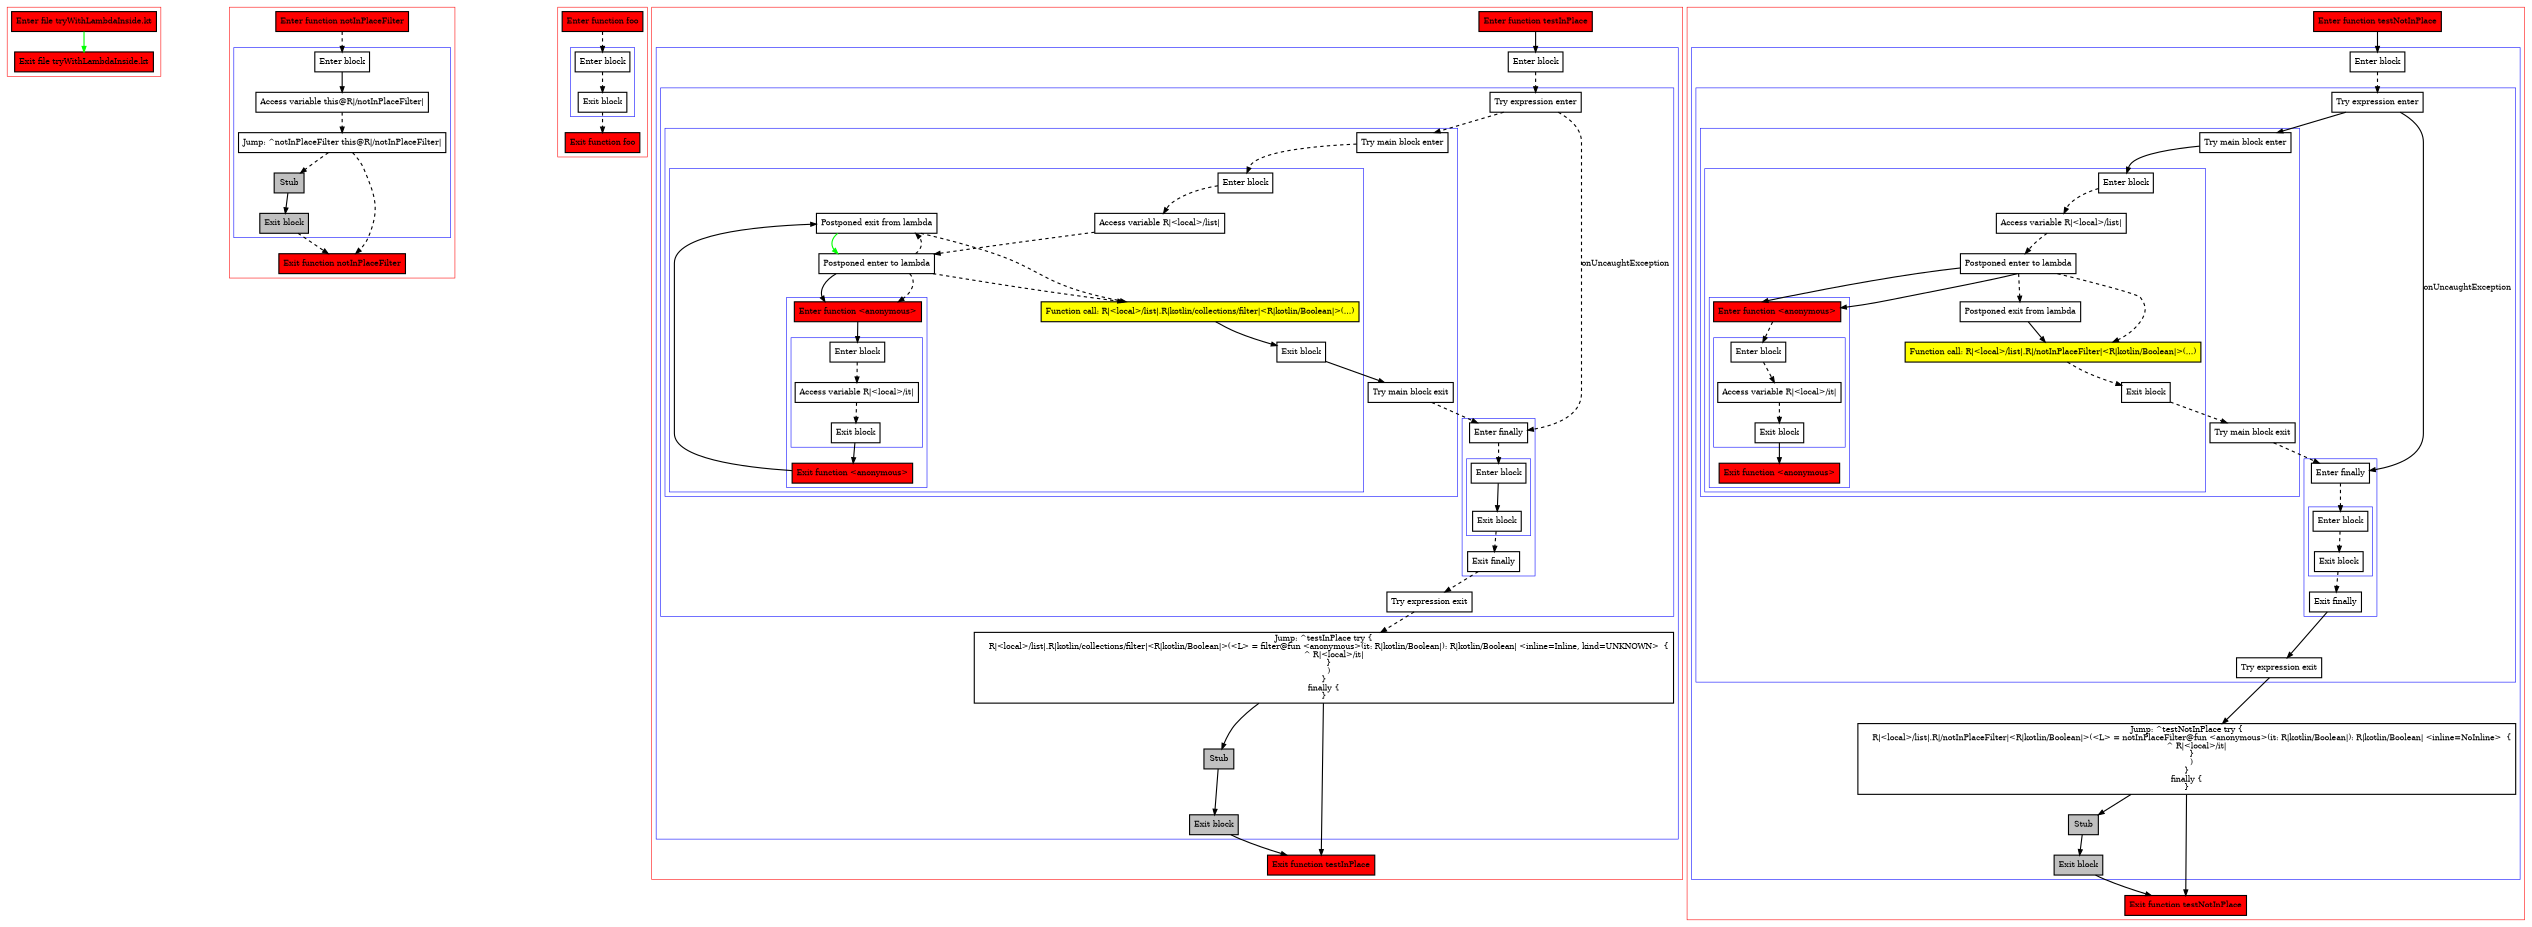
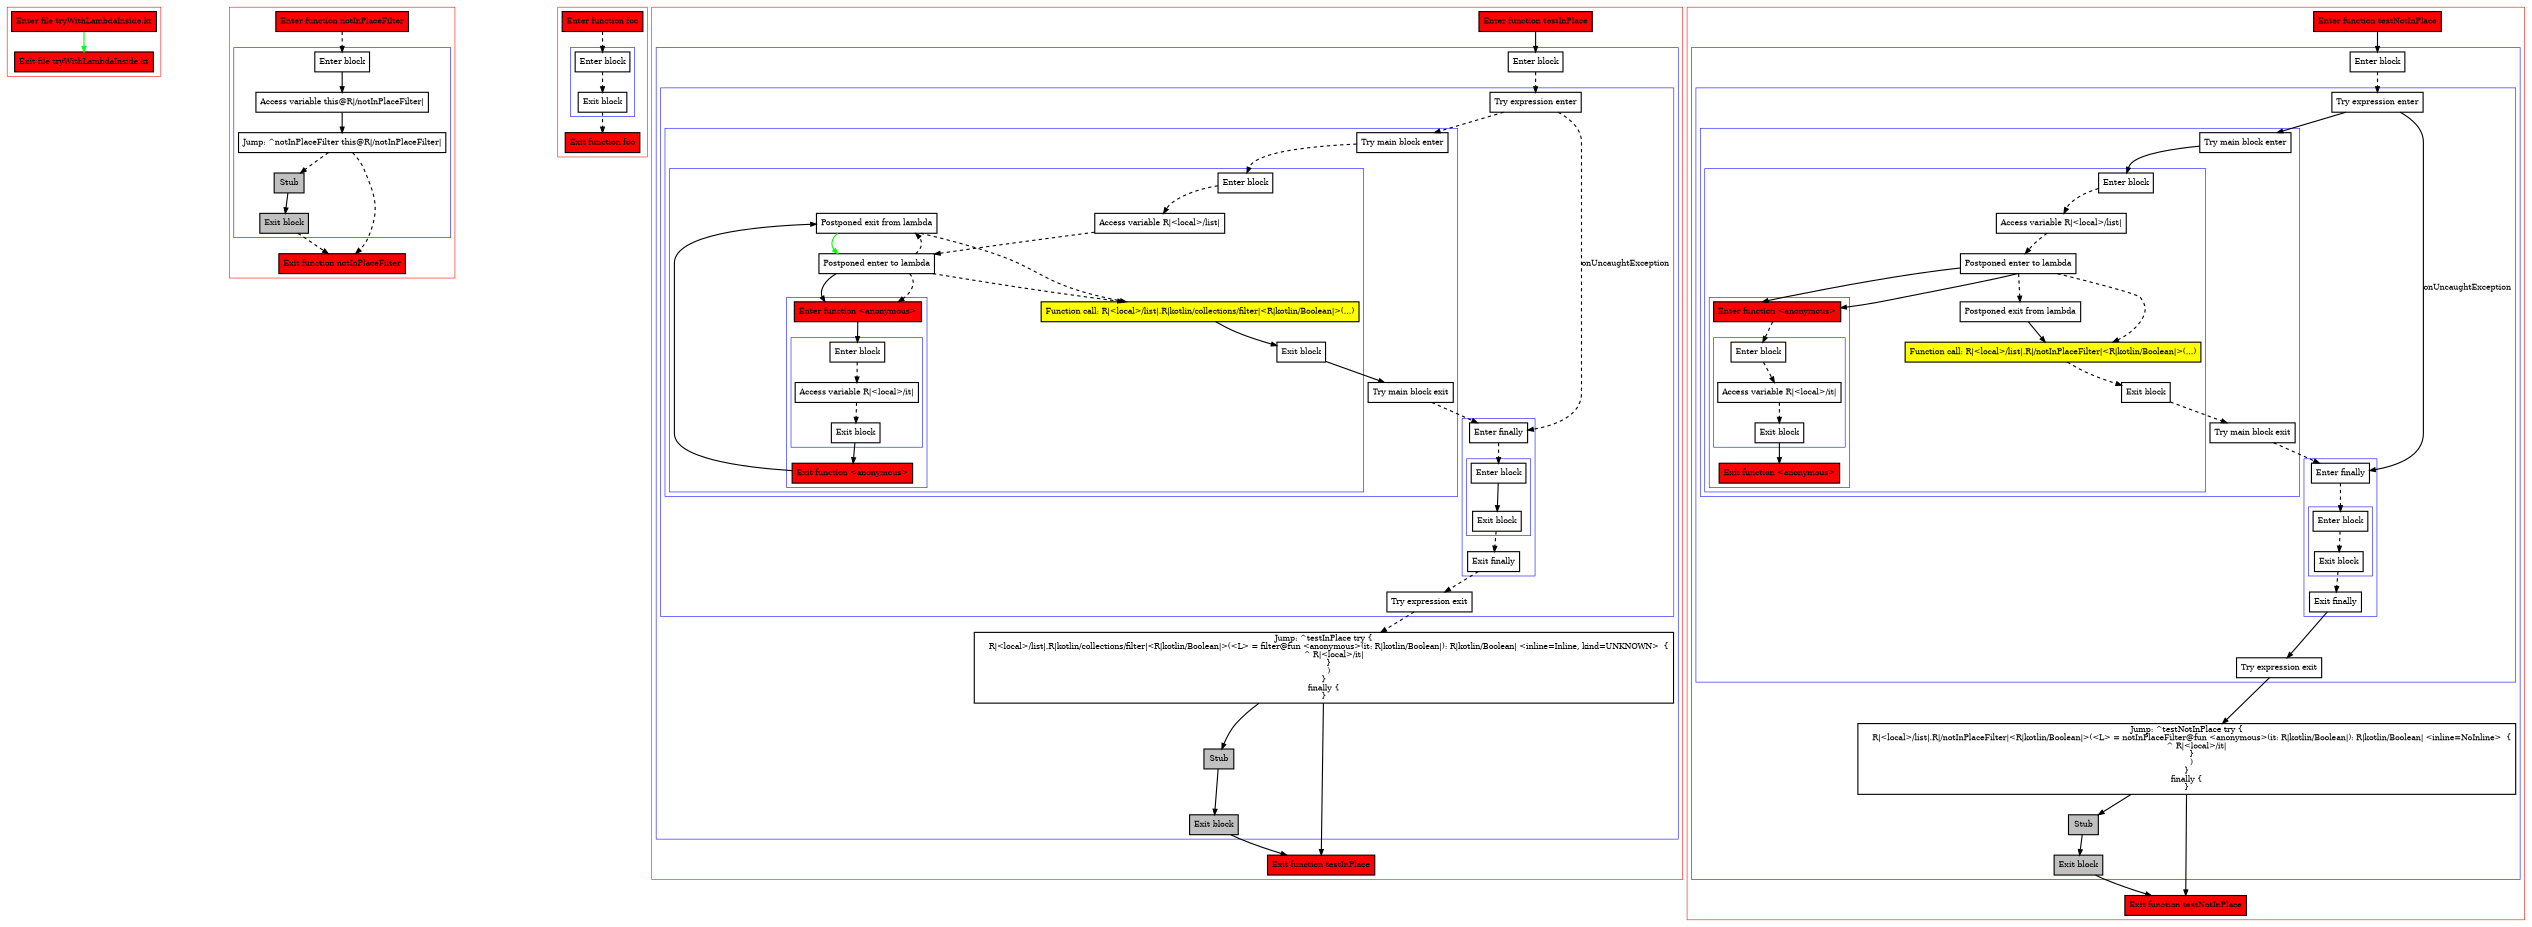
(342, 120) -> (342, 120)
